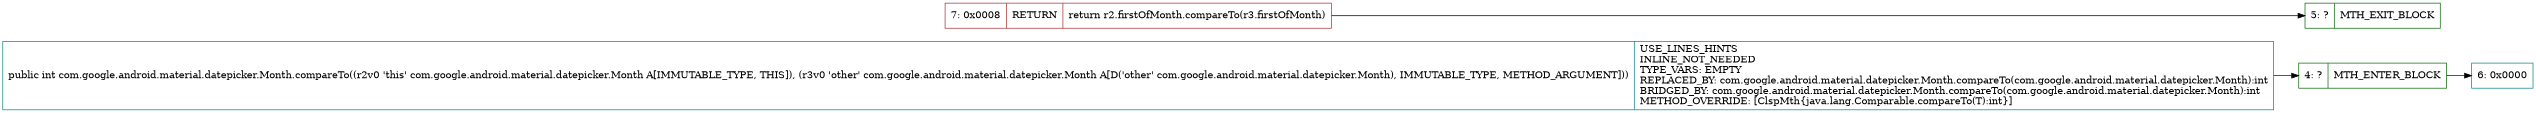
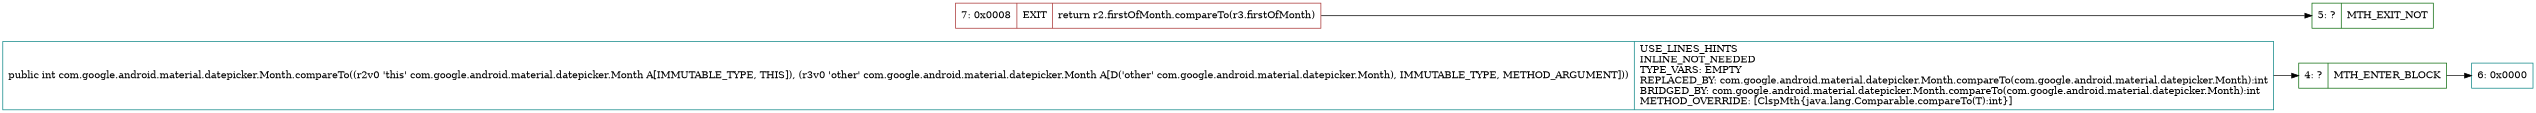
(1035, 15) -> (1035, 15)
(2387, 15) -> (2387, 15)
